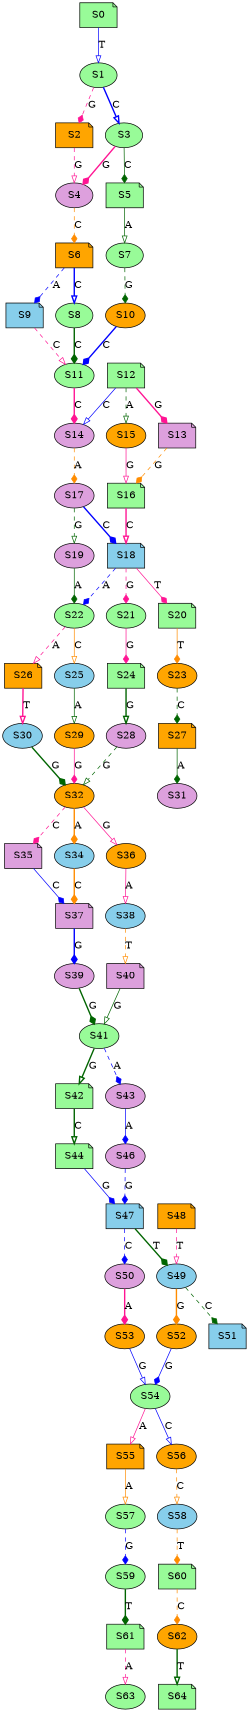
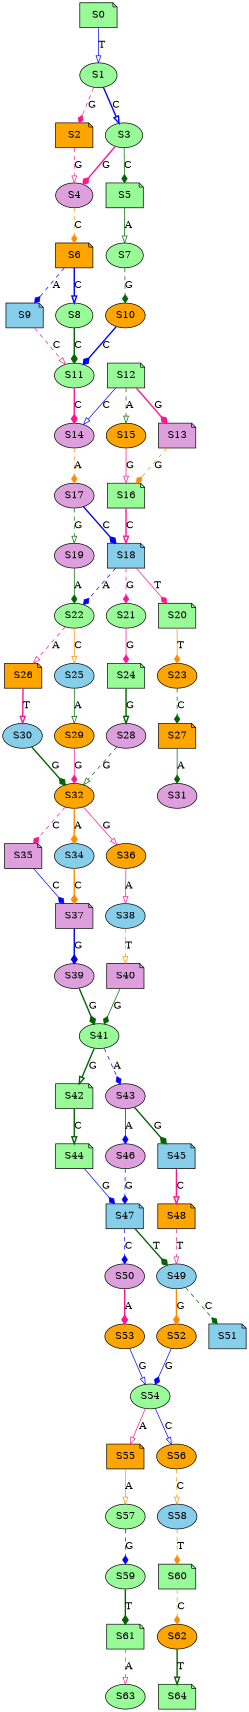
(114, 1003) -> (114, 1003)
none -> (176, 1156)
